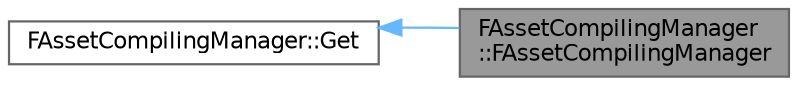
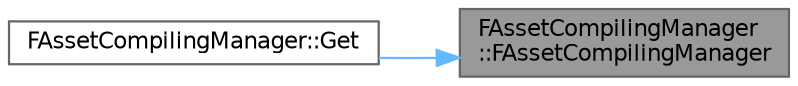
(430, 28) -> (408, 58)
